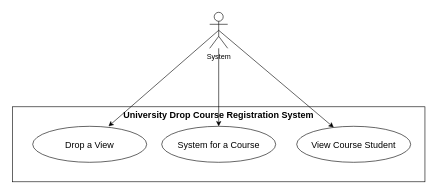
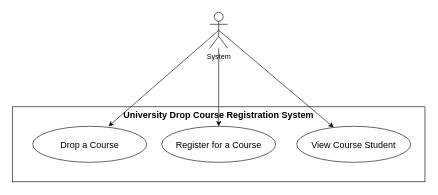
(90, 144) -> (90, 144)
(219, 144) -> (219, 144)
